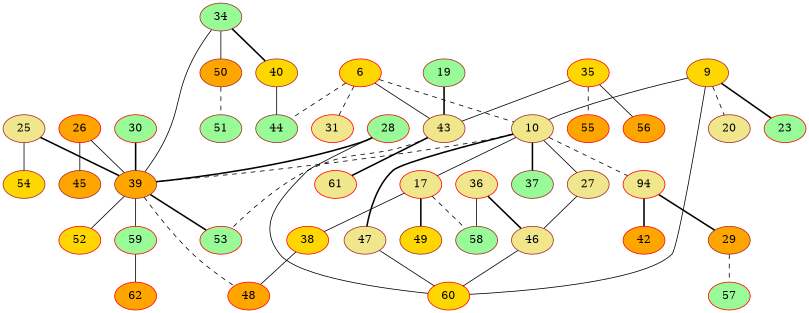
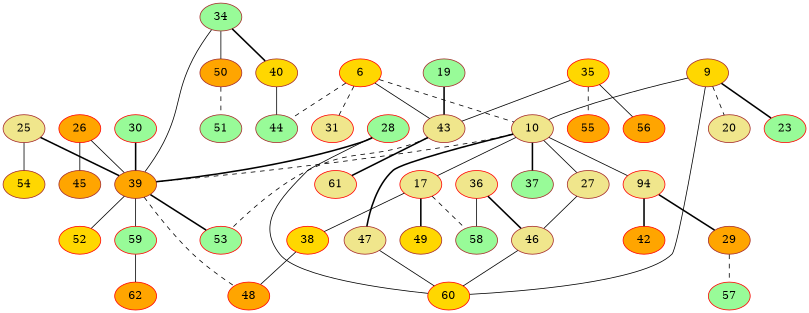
(588, 157) -> (588, 157)
